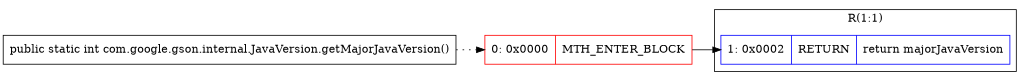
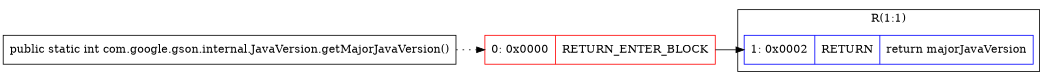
(624, 49) -> (635, 49)
